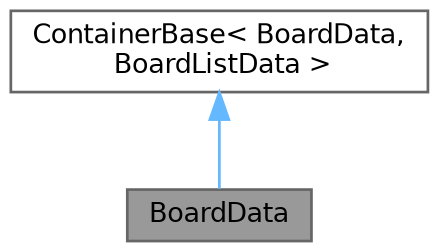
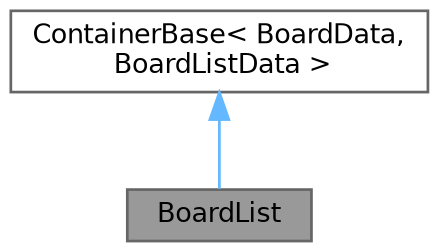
(219, 215) -> (219, 215)
